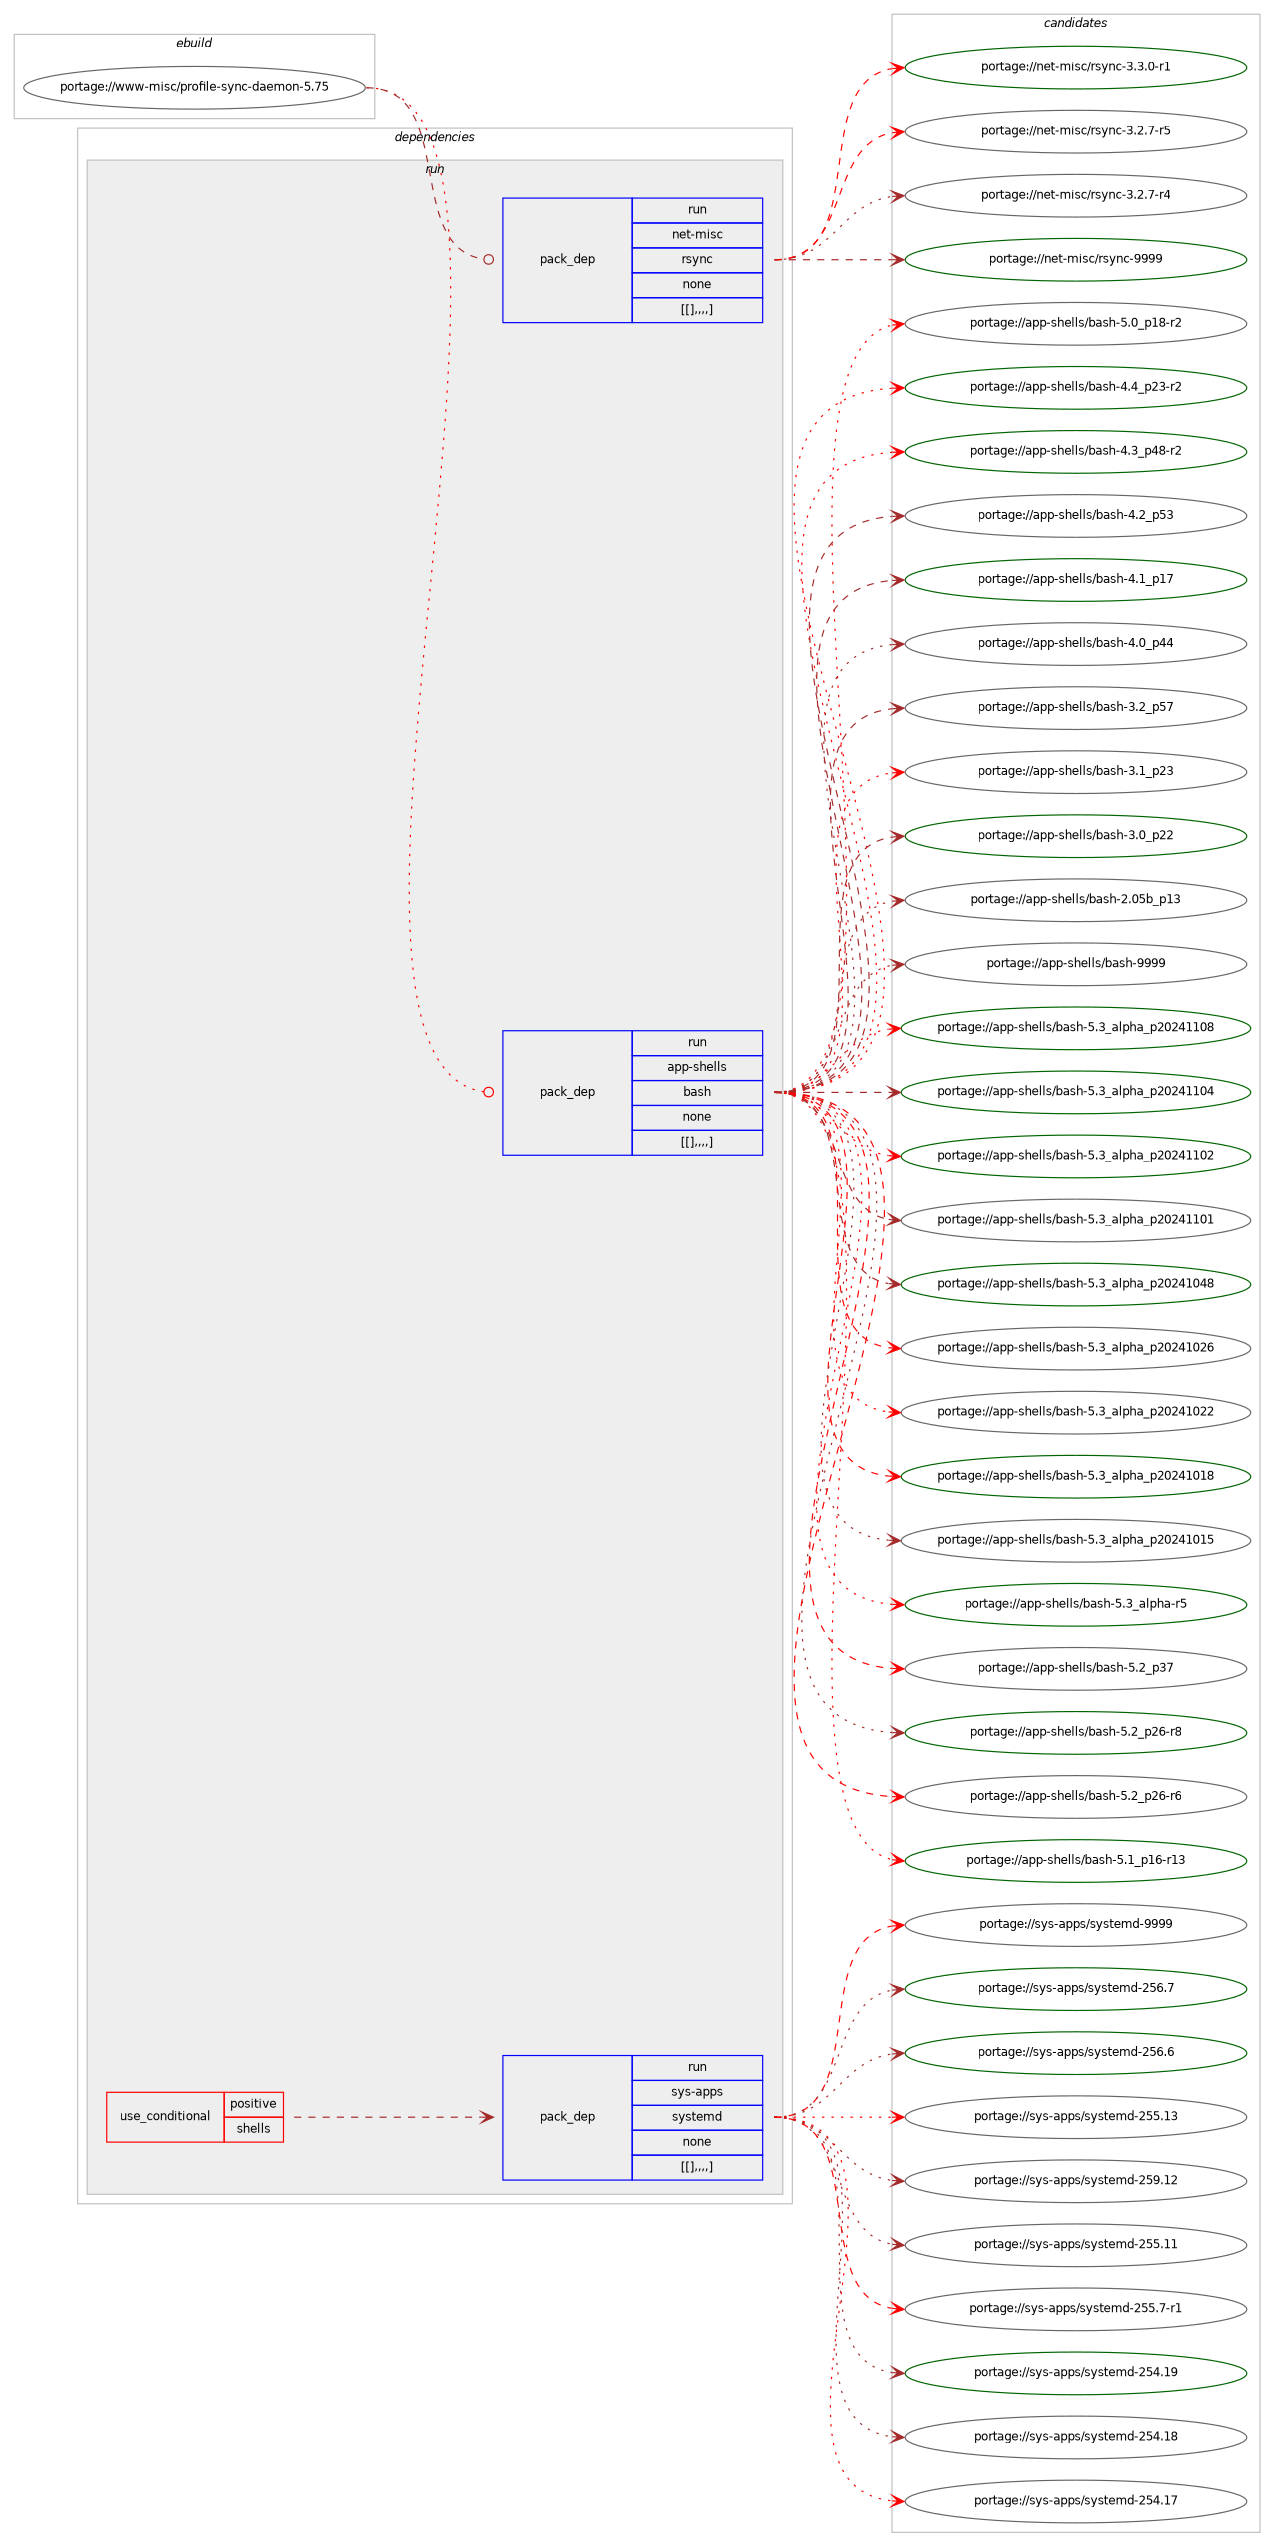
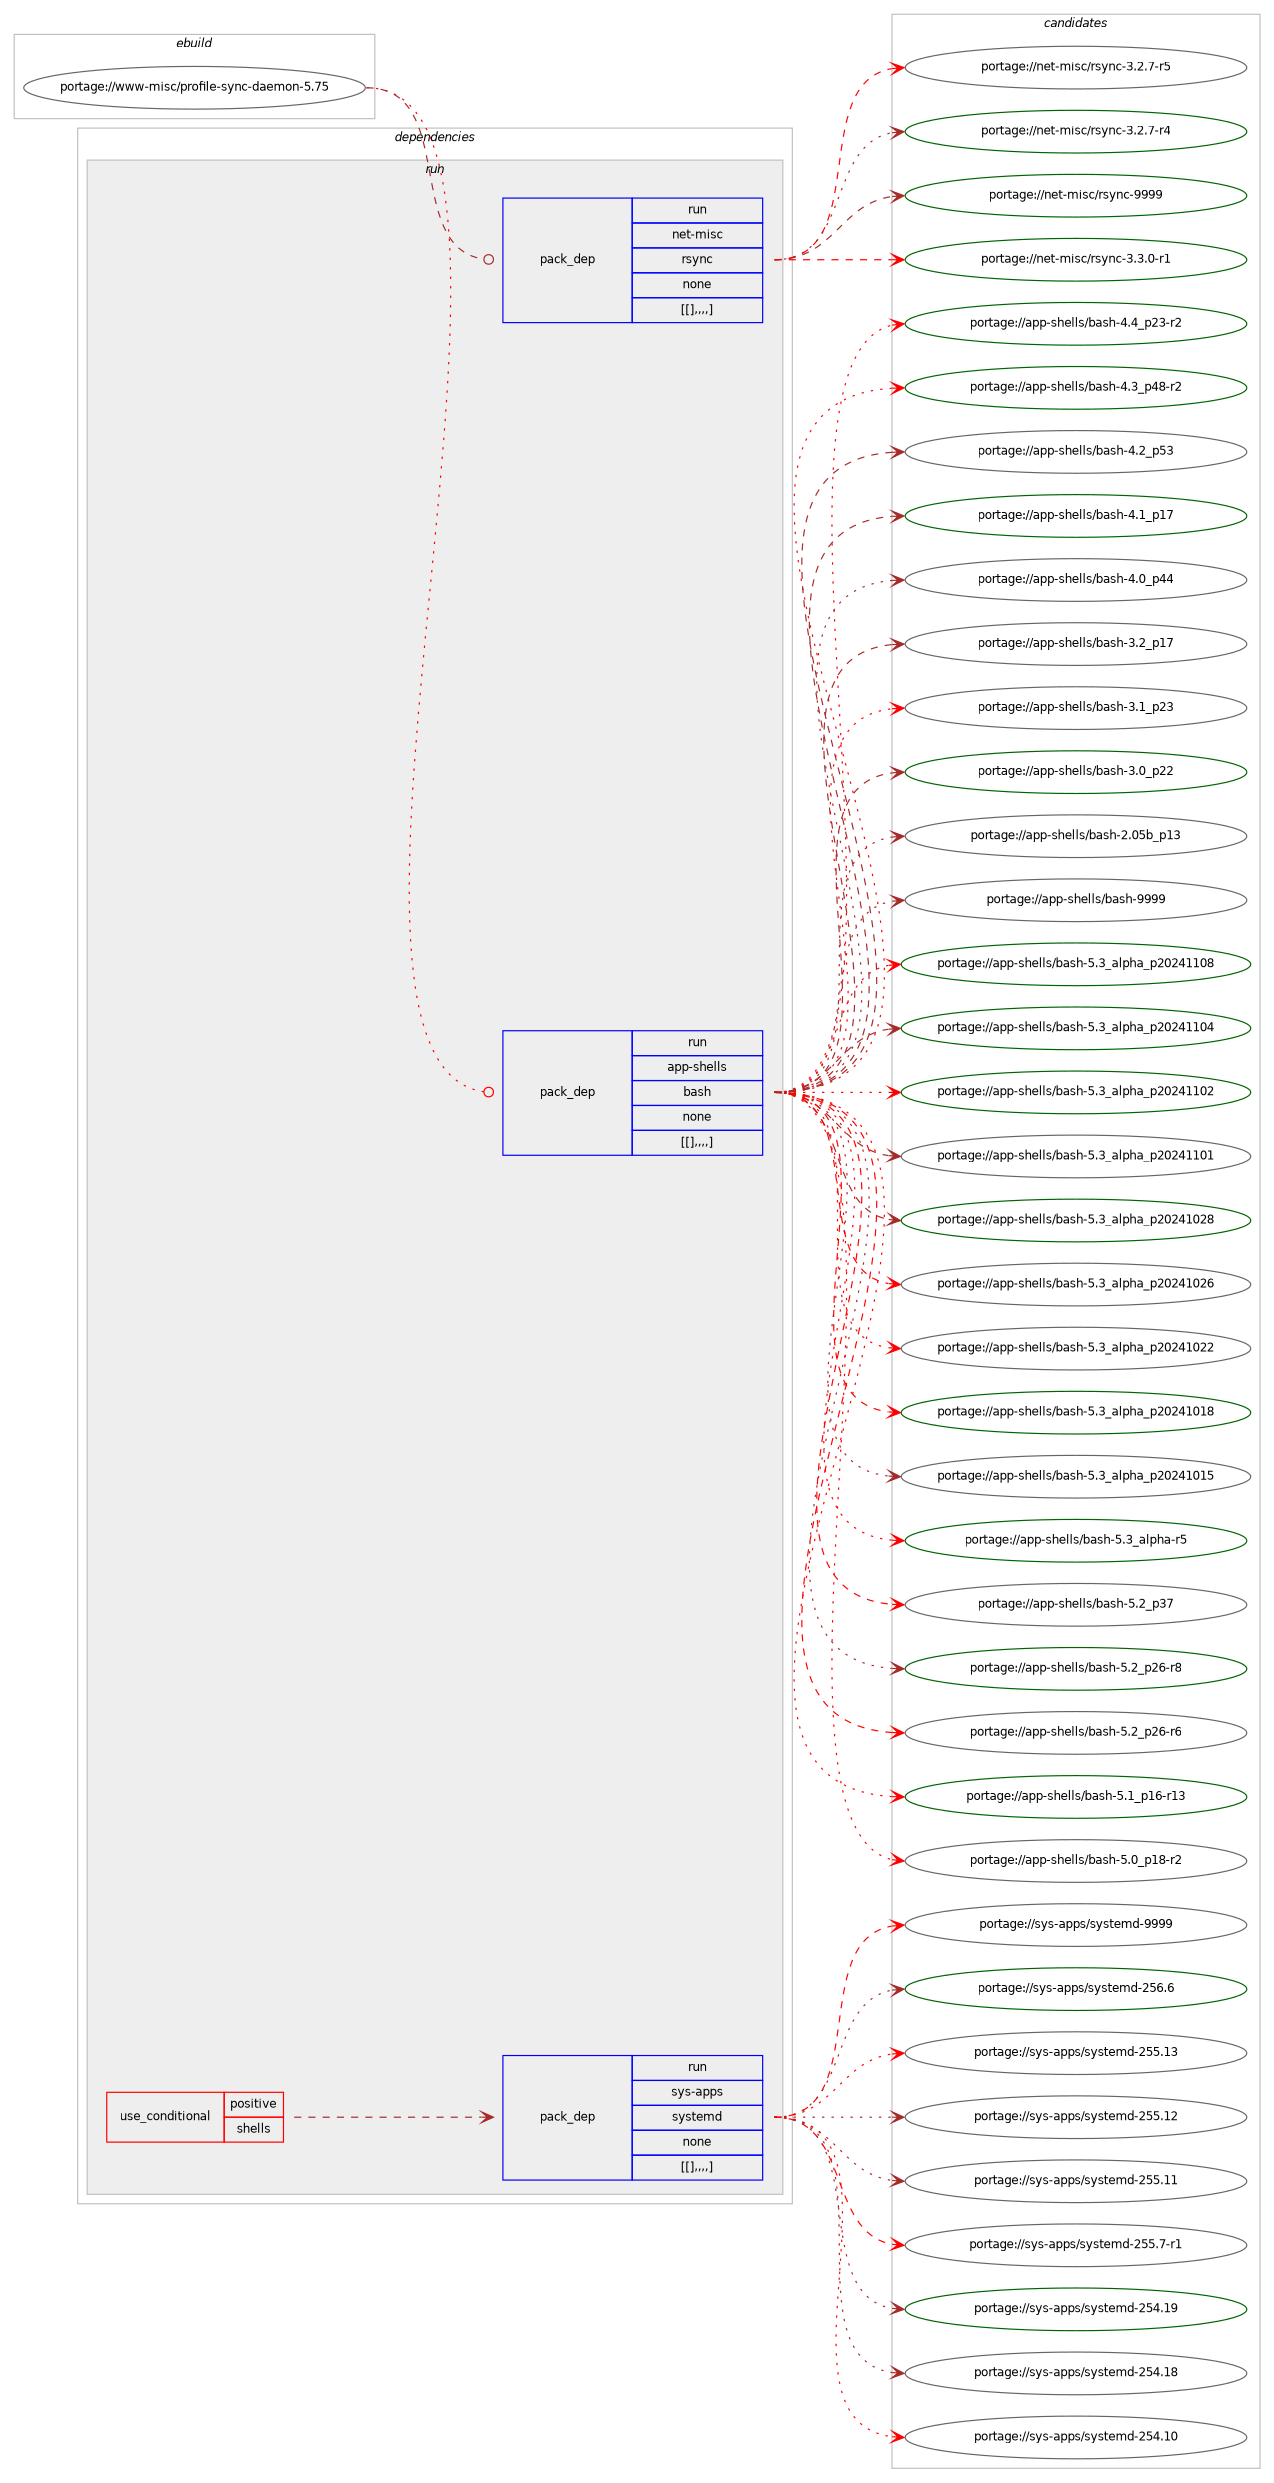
(1076, 196) -> (1076, 132)
(1076, 708) -> (1076, 644)
(1076, 1285) -> (1076, 1221)
(1076, 1989) -> none
(1076, 2181) -> (1076, 2117)
(1076, 2502) -> (1076, 2437)
